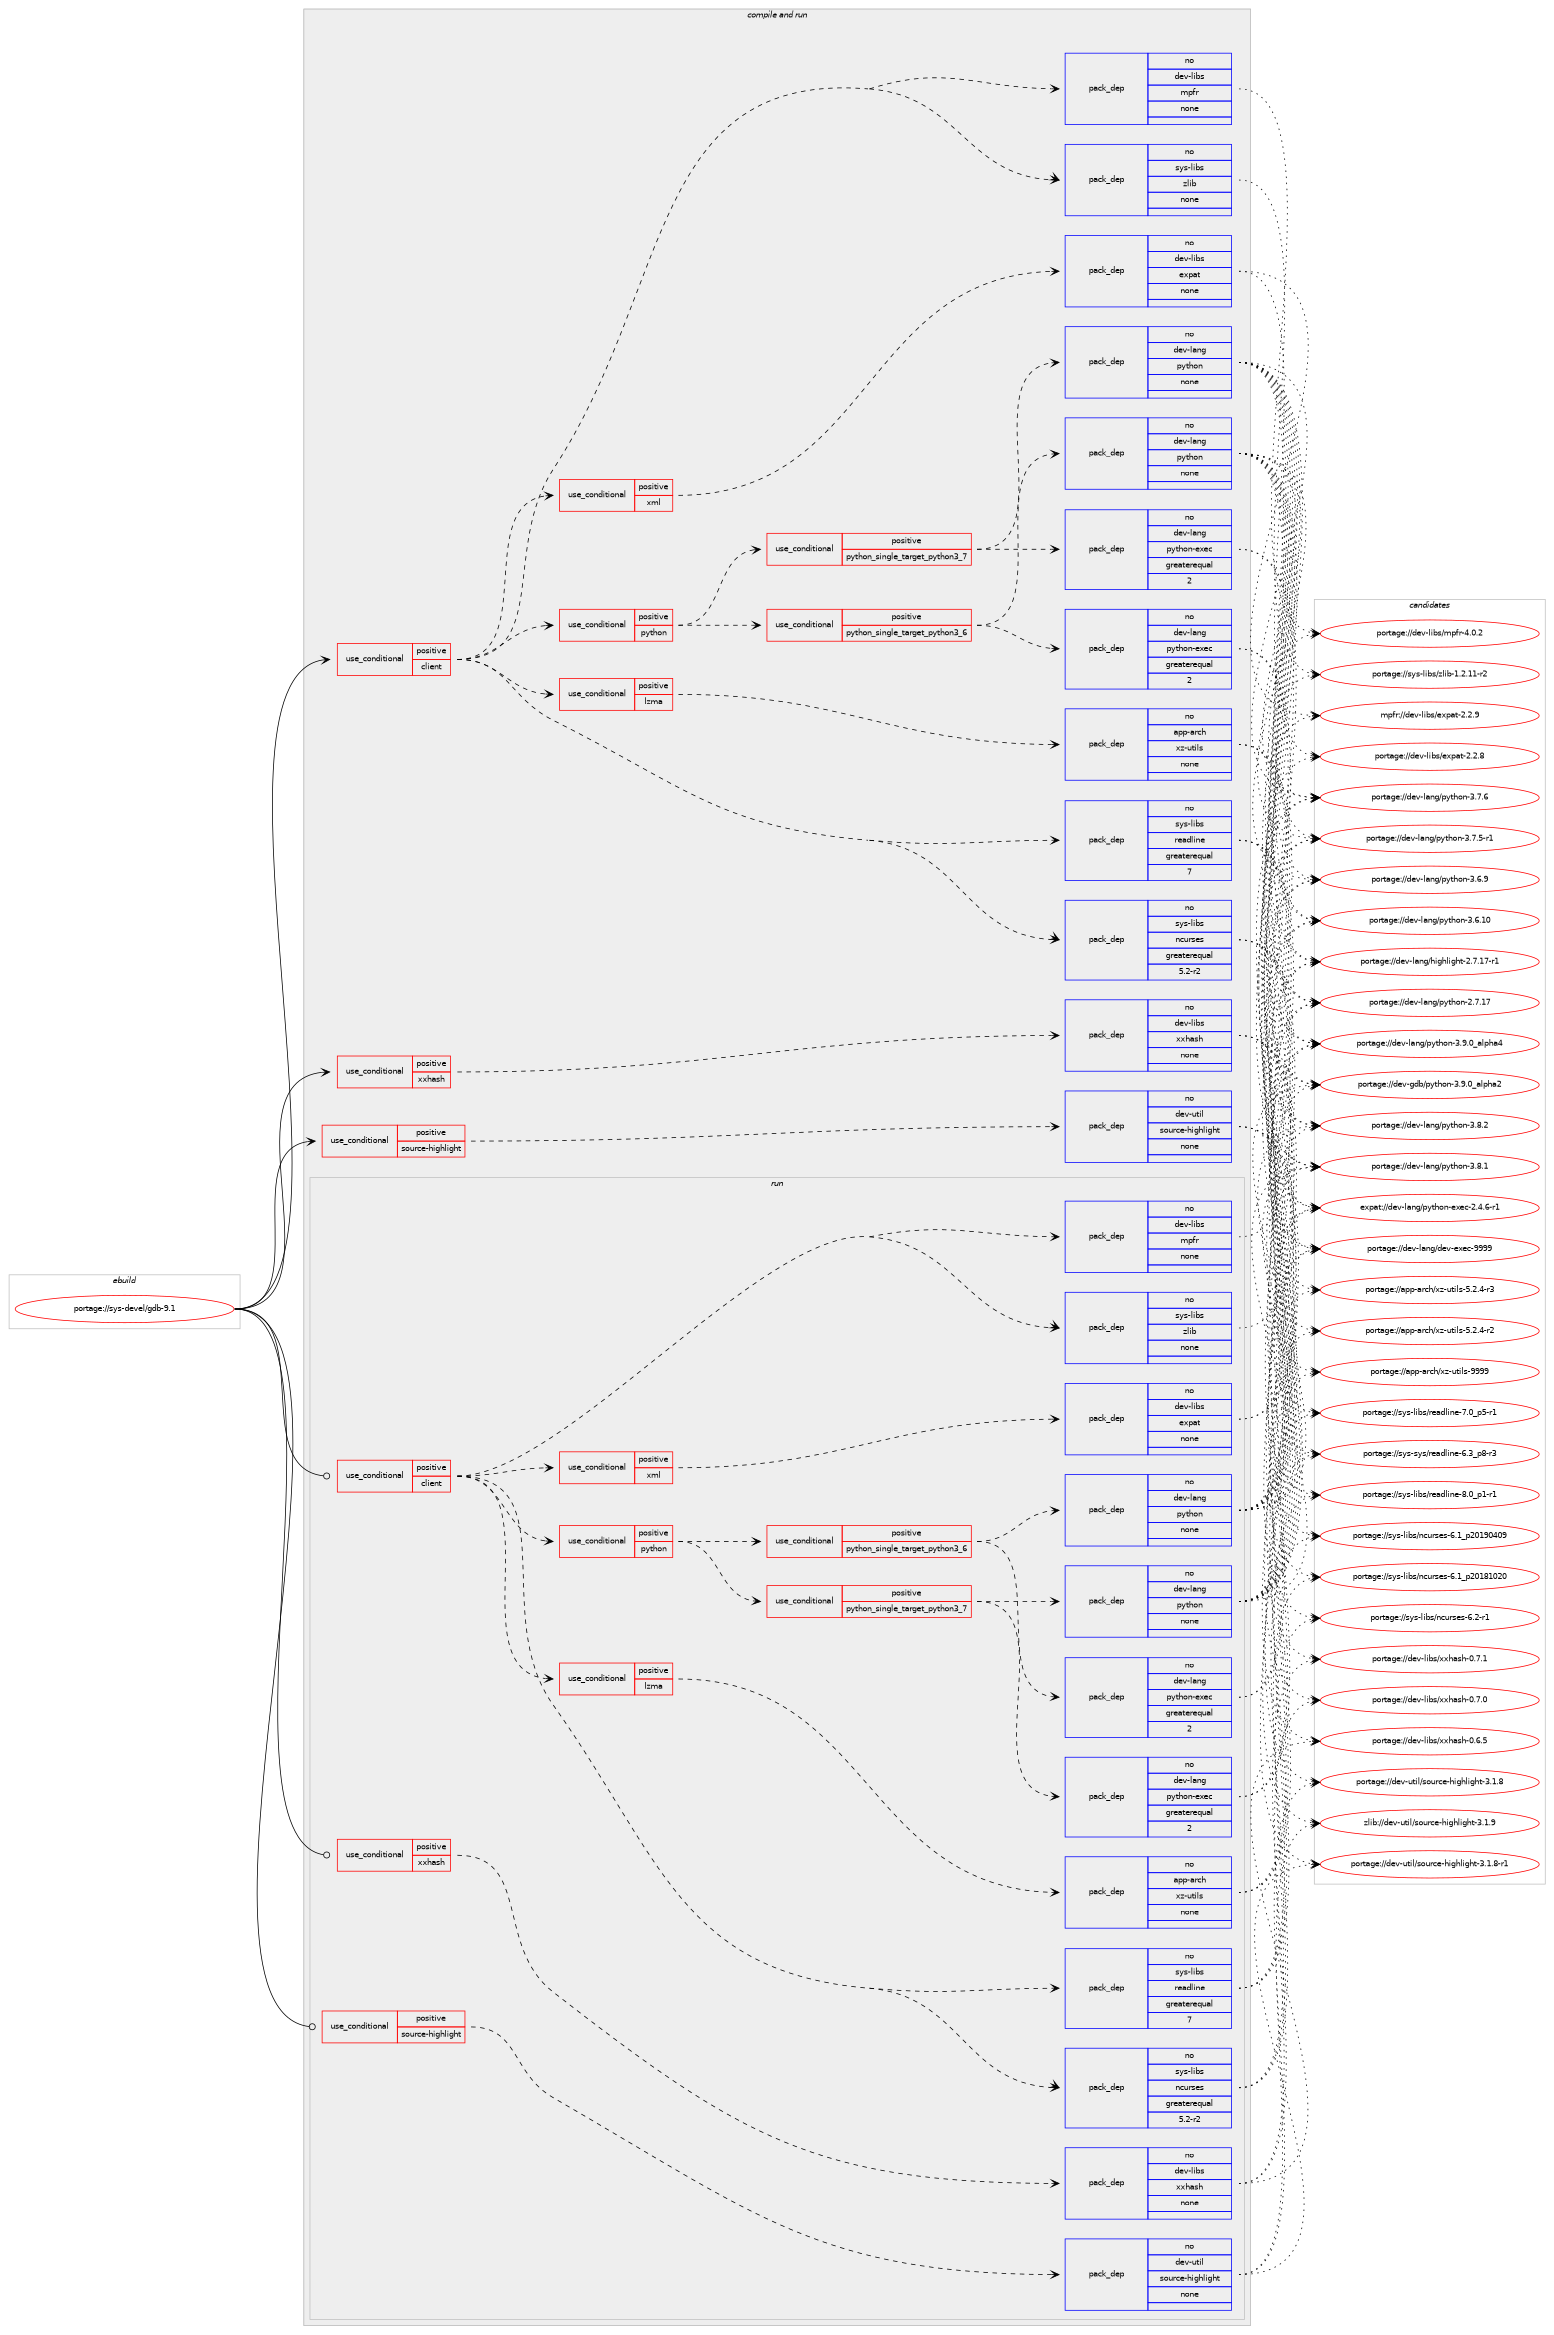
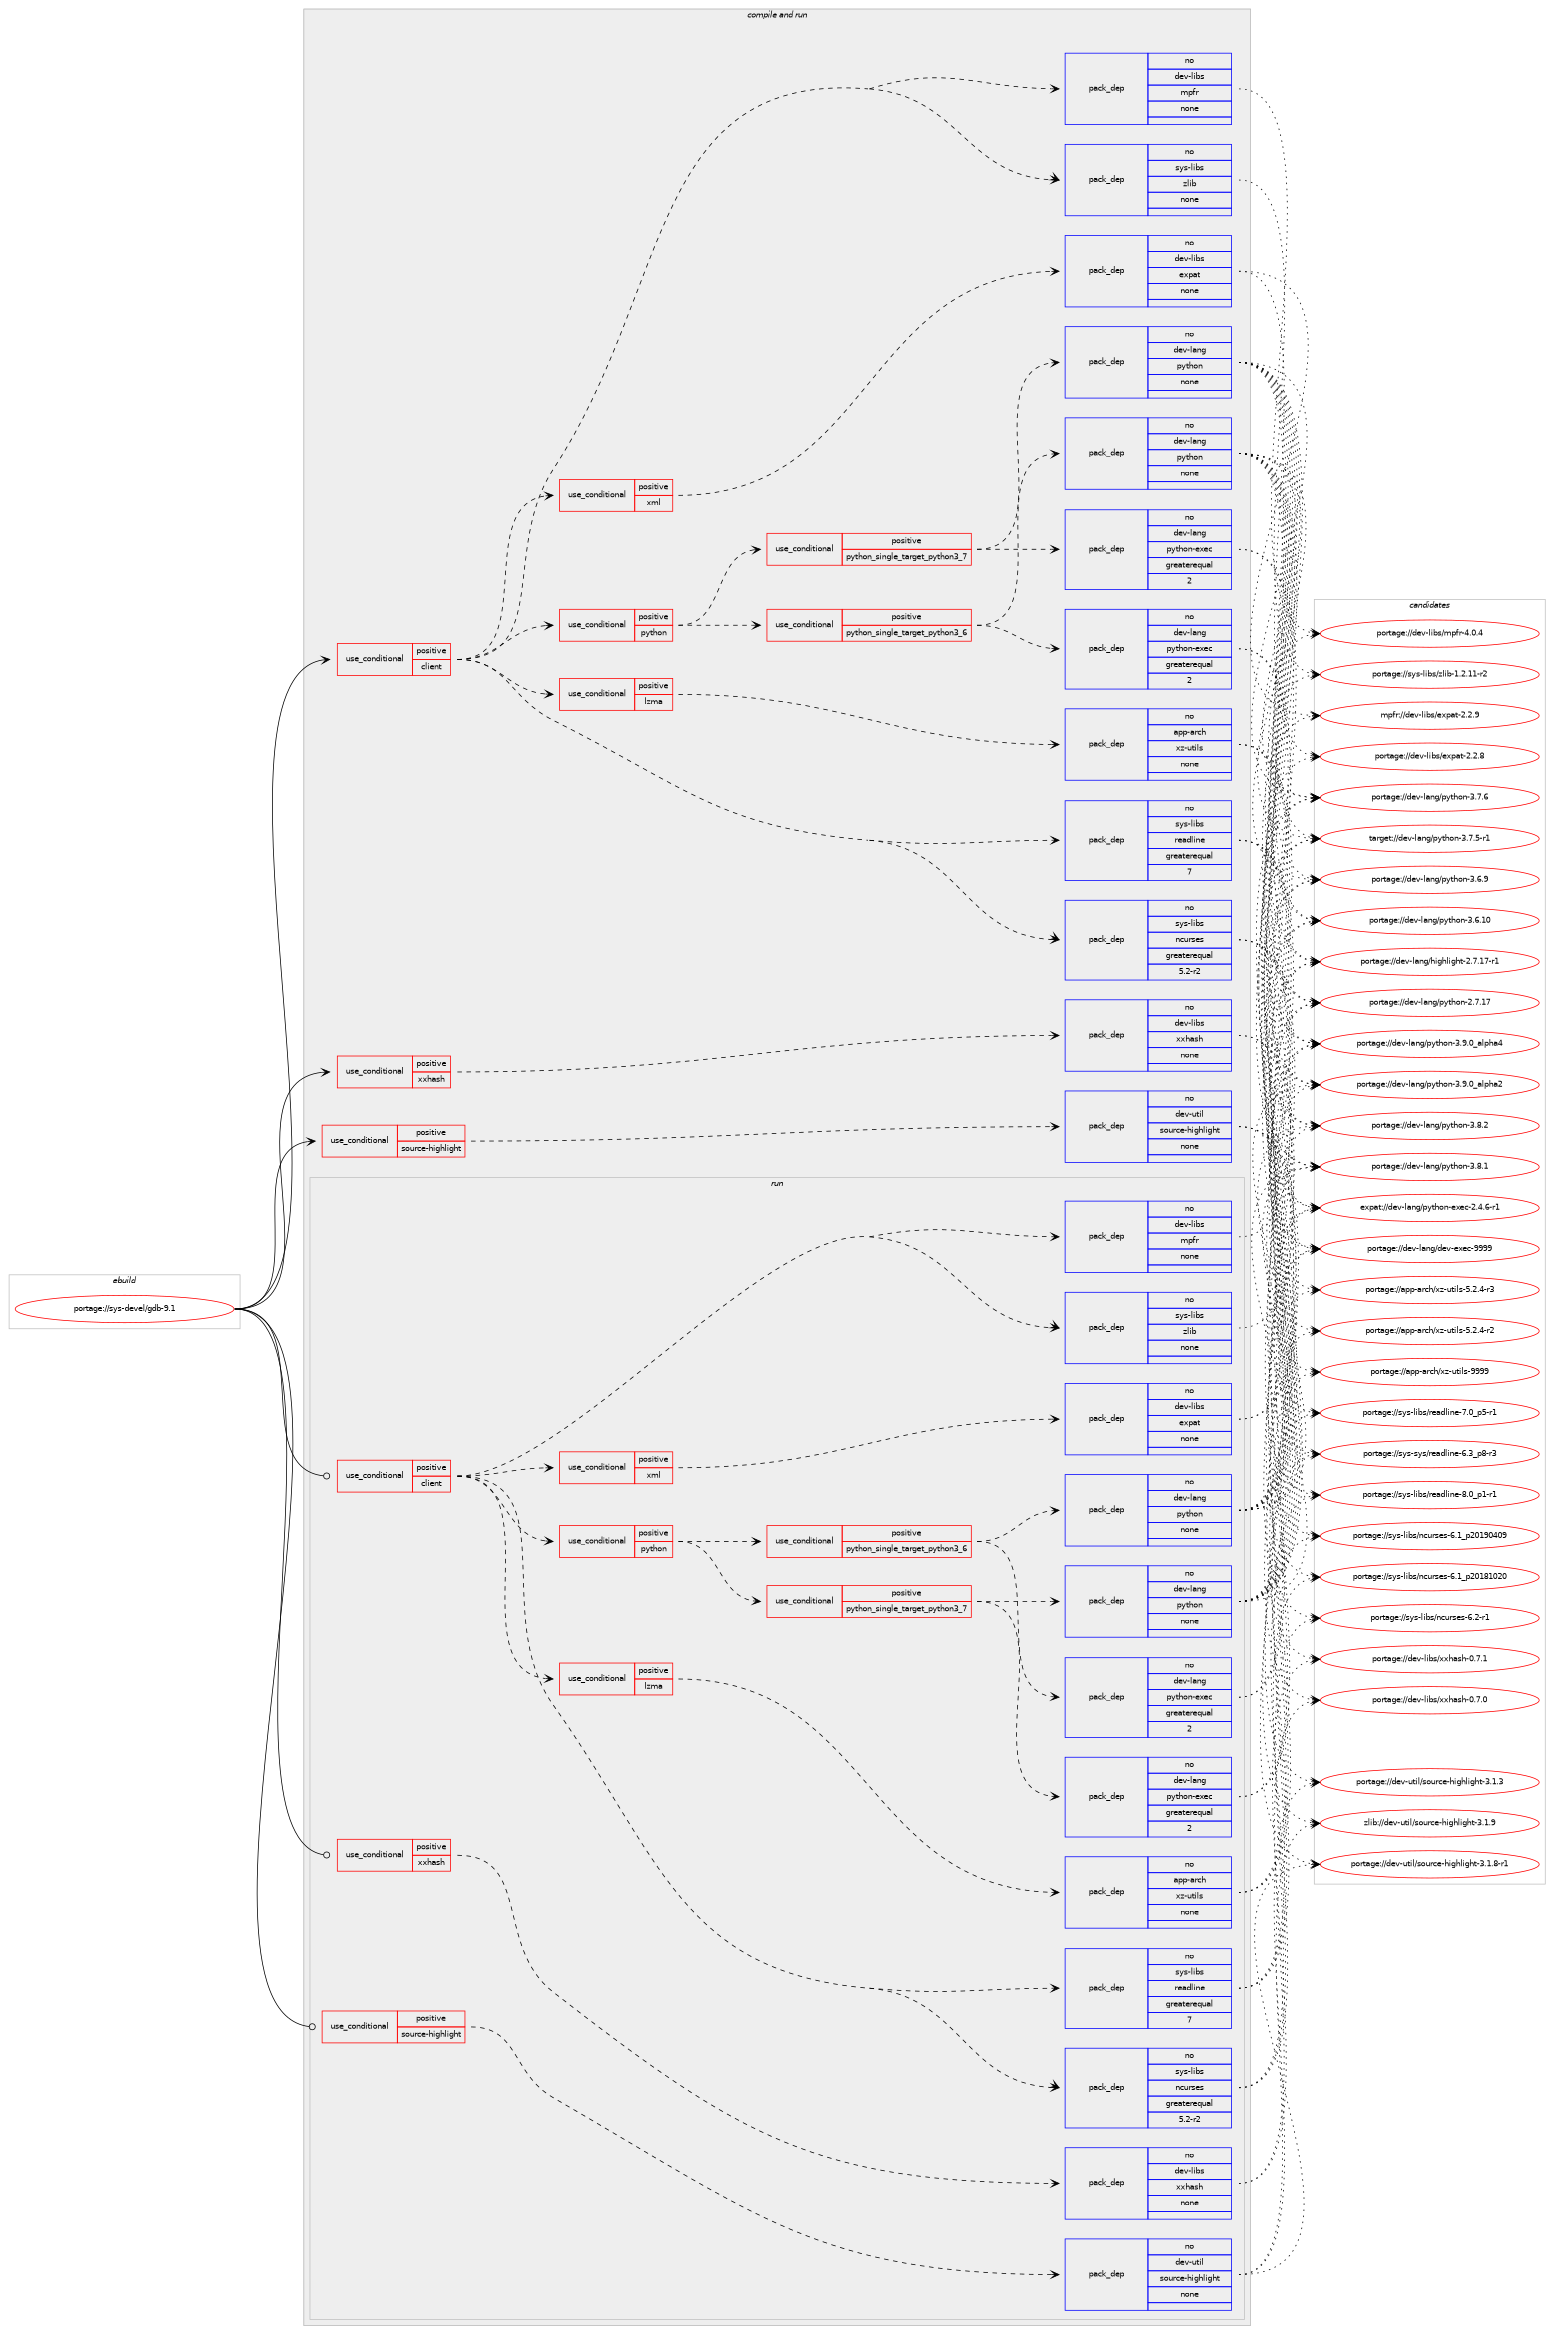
(1430, 634) -> (1430, 634)
(1430, 839) -> (1430, 839)
(1430, 1085) -> (1430, 1085)
(1430, 1741) -> none
(1430, 1782) -> (1430, 1782)
